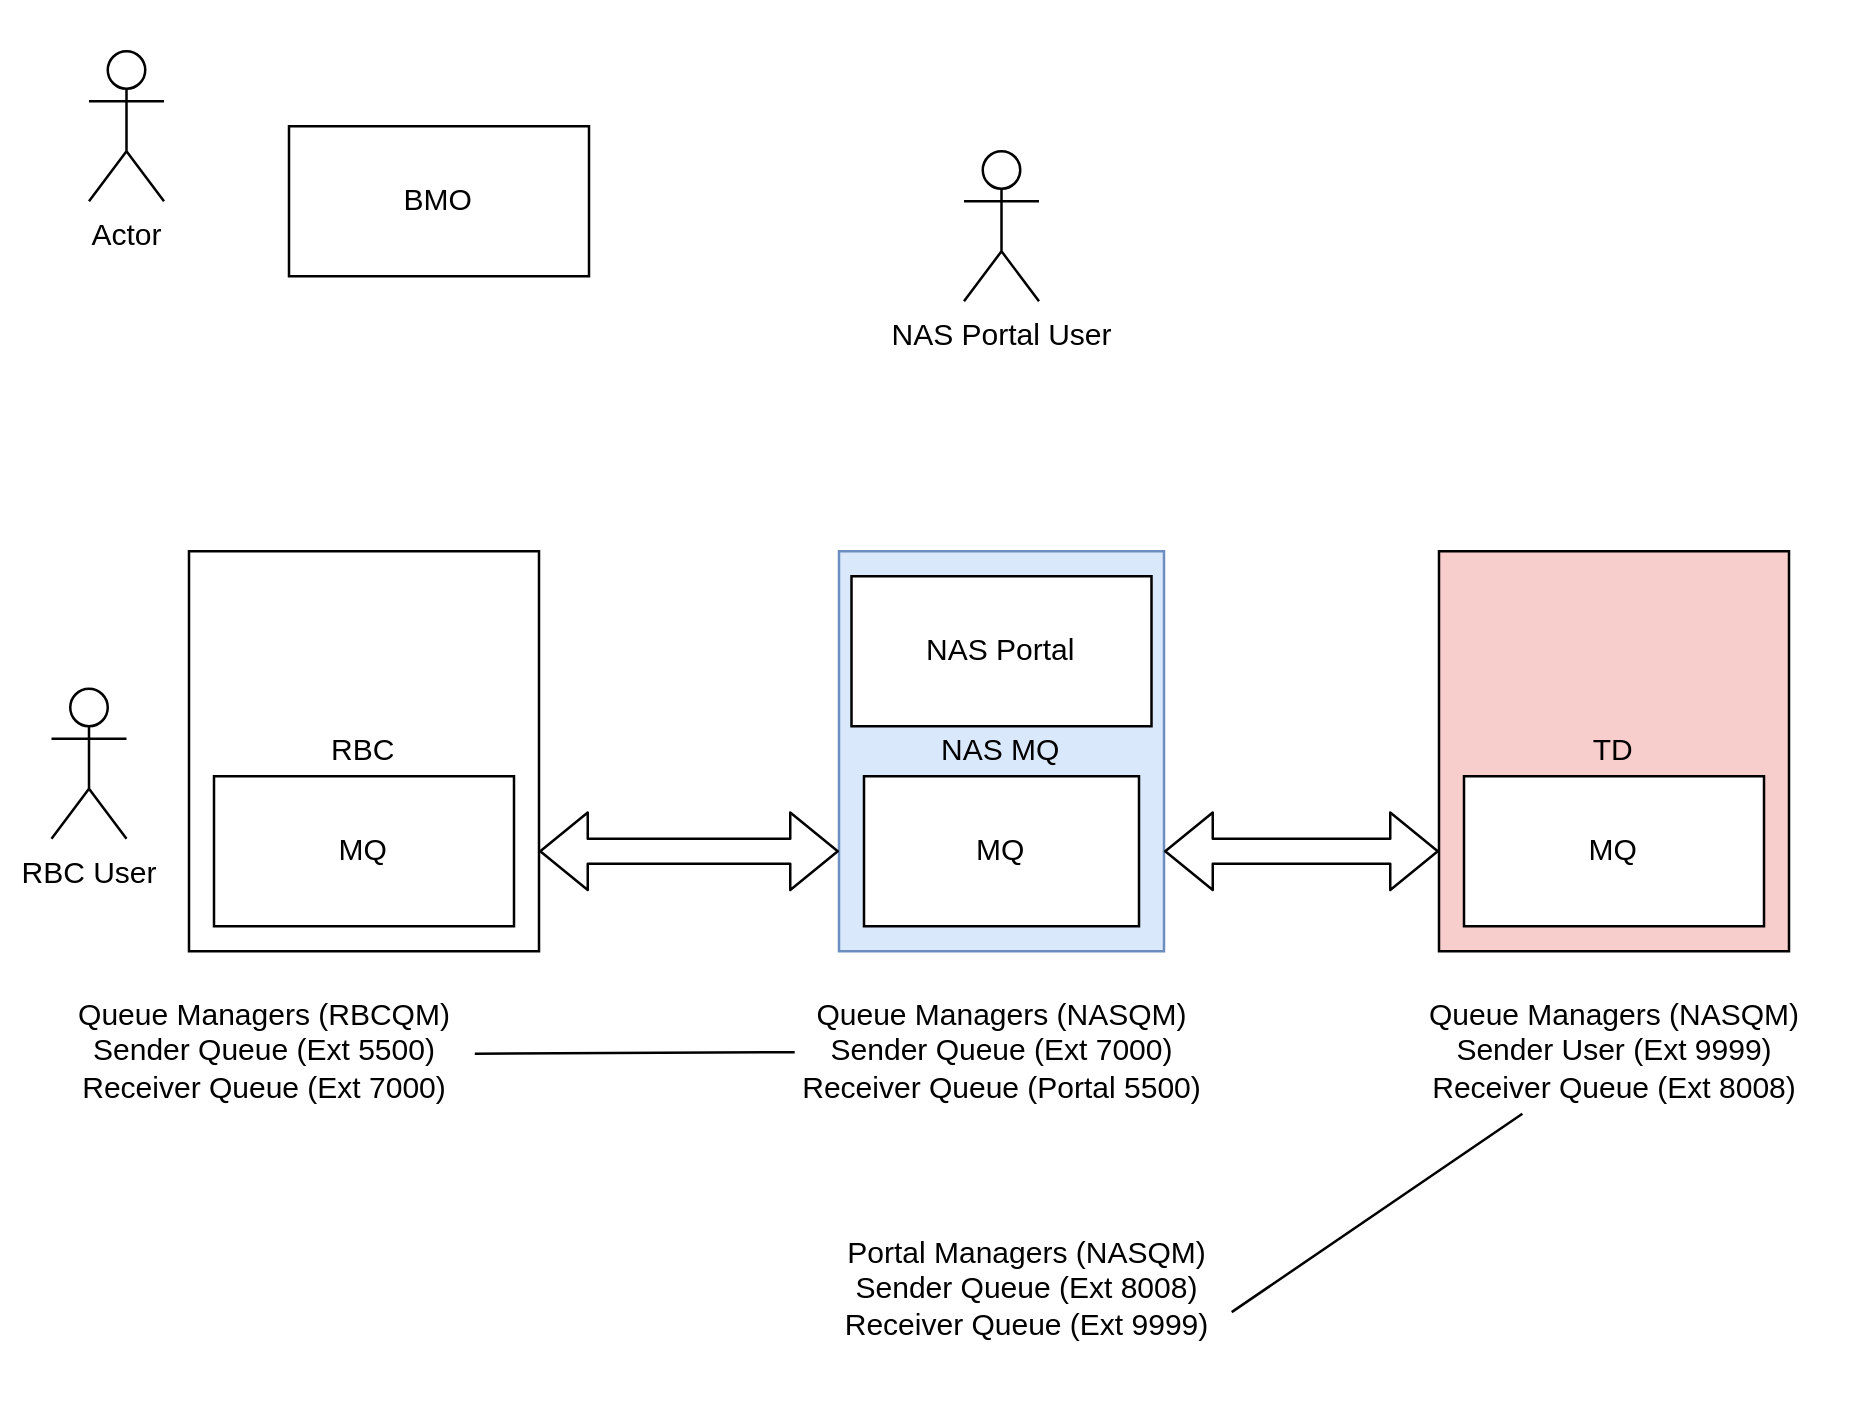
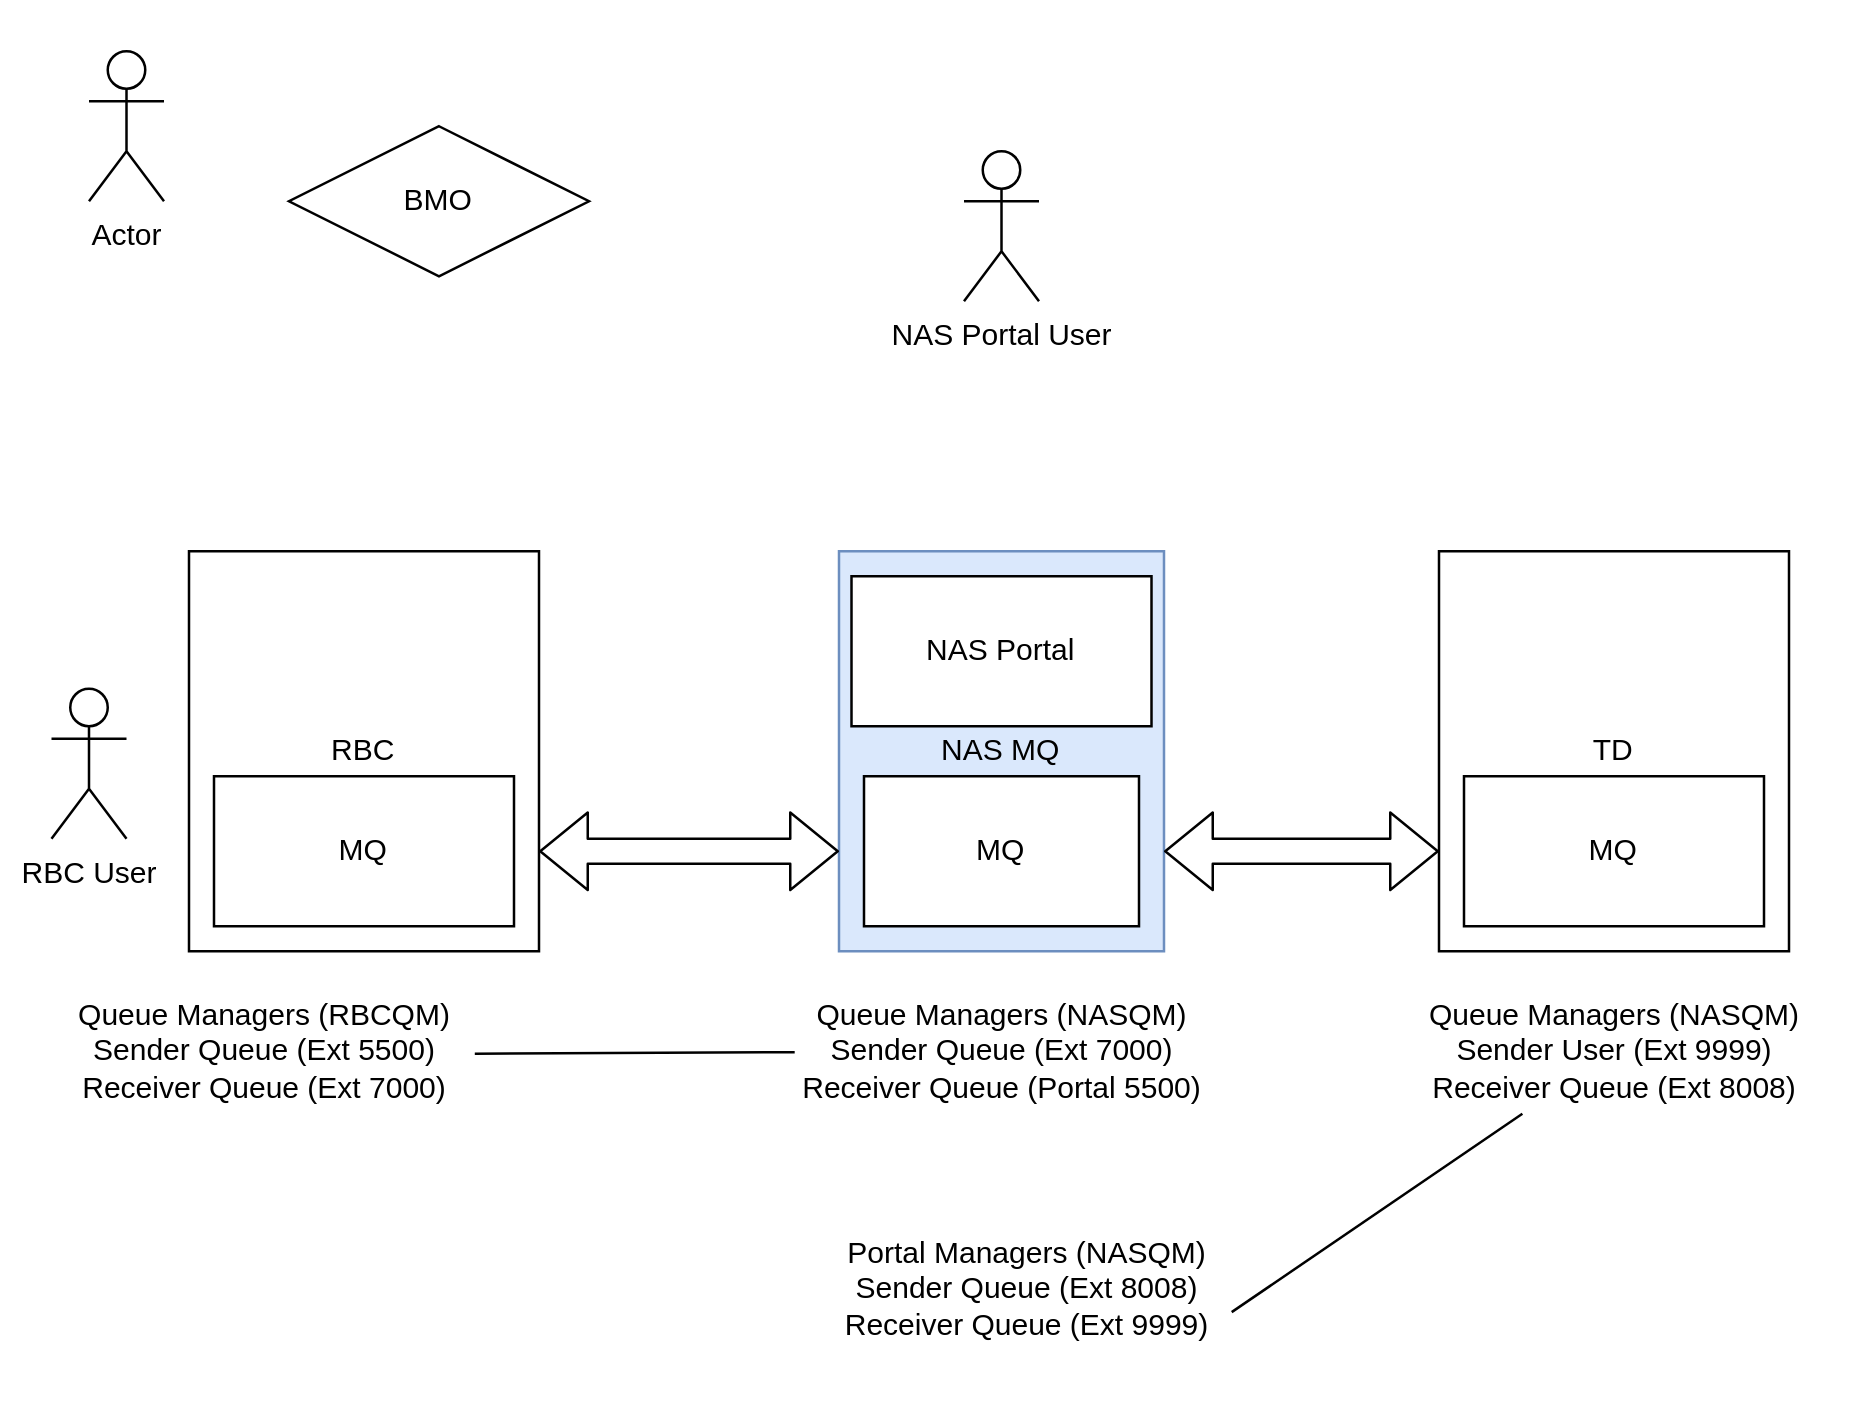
(439, 201) -> (439, 201)
(1614, 751) -> (1614, 751)
